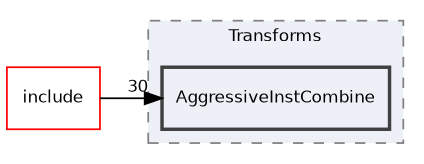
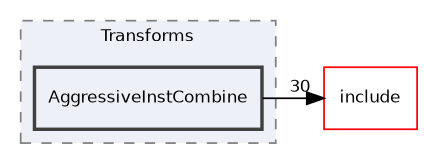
(122, 98) -> (287, 98)
